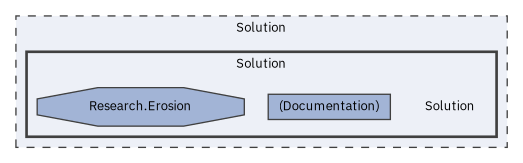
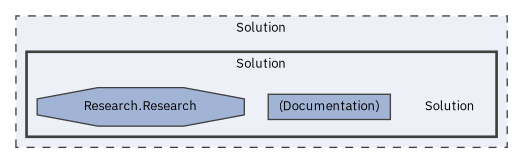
(141, 107) -> (141, 107)
